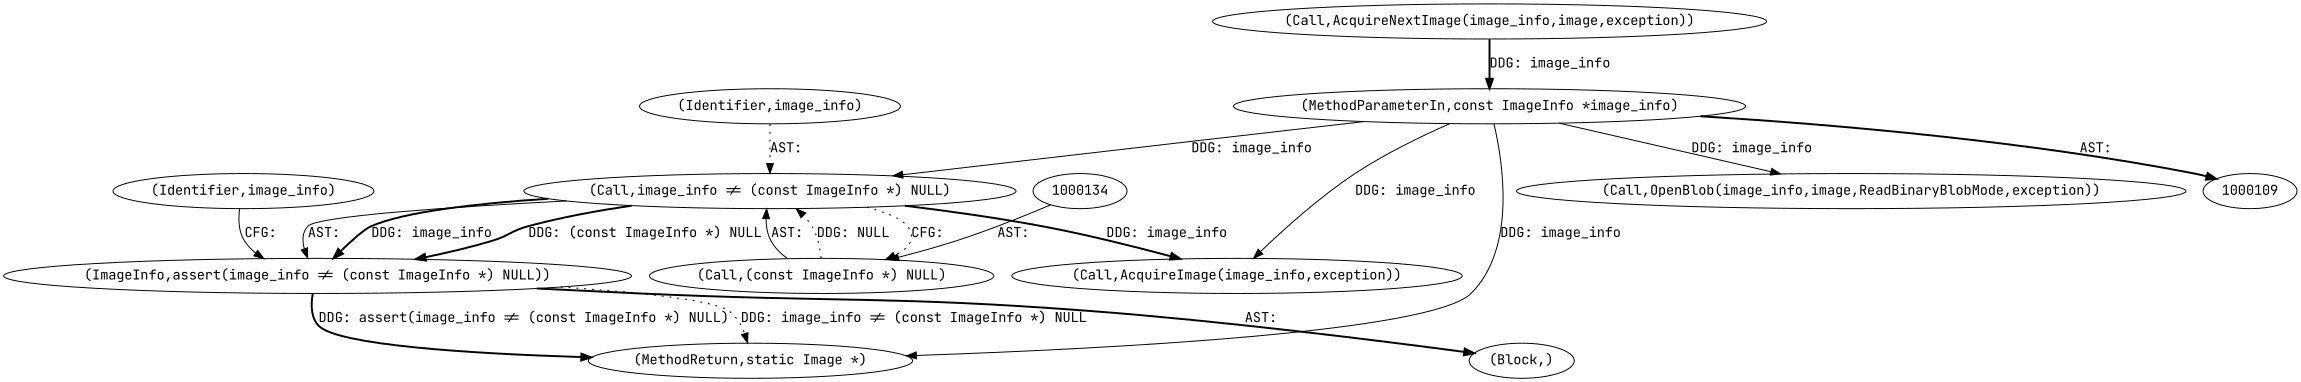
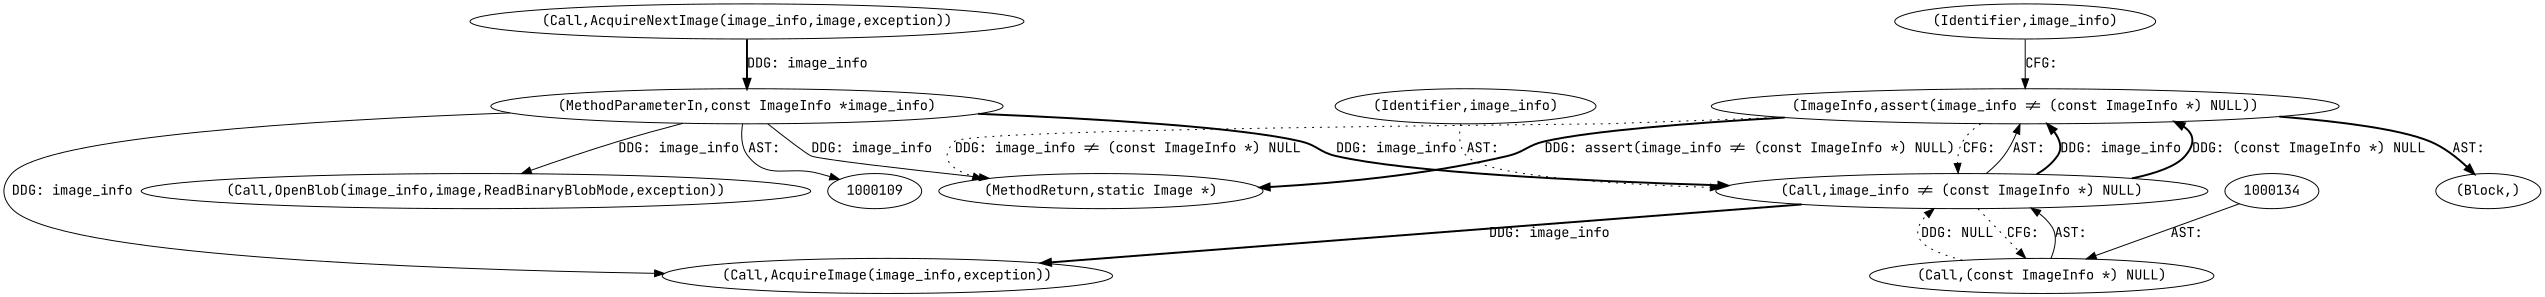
(1955, 138) -> (770, 170)
none -> (1963, 140)
(1133, 148) -> (1346, 158)
